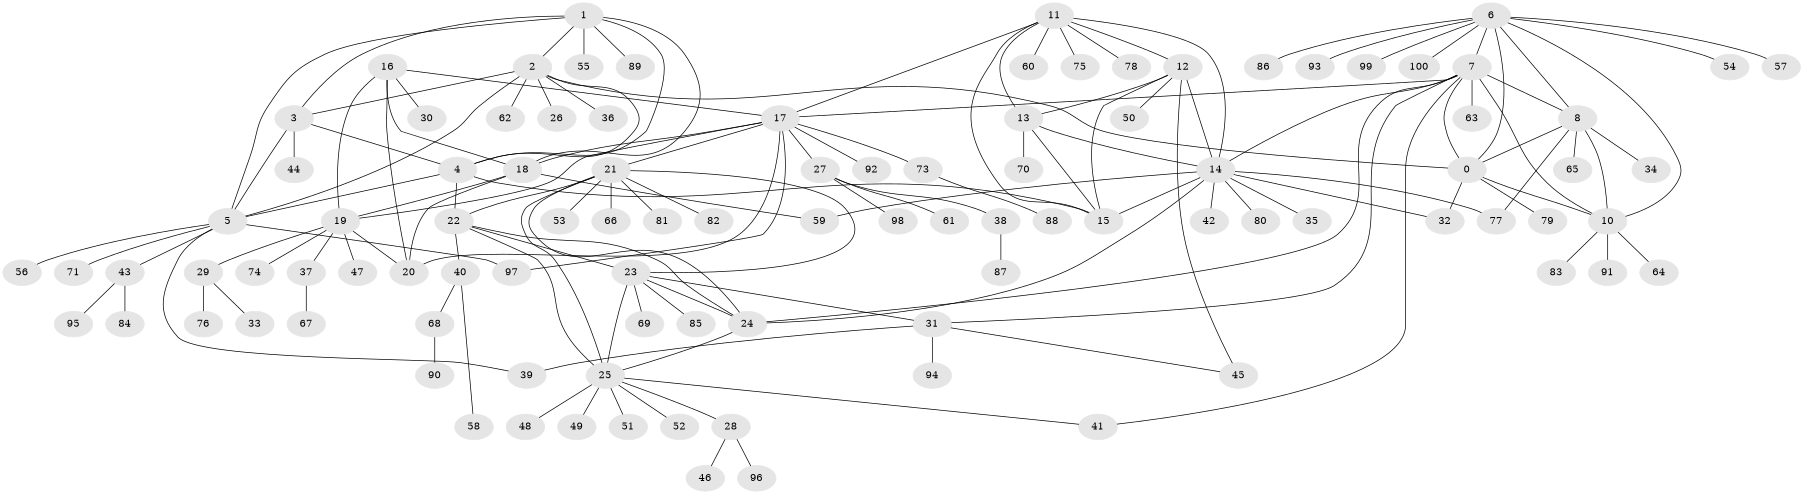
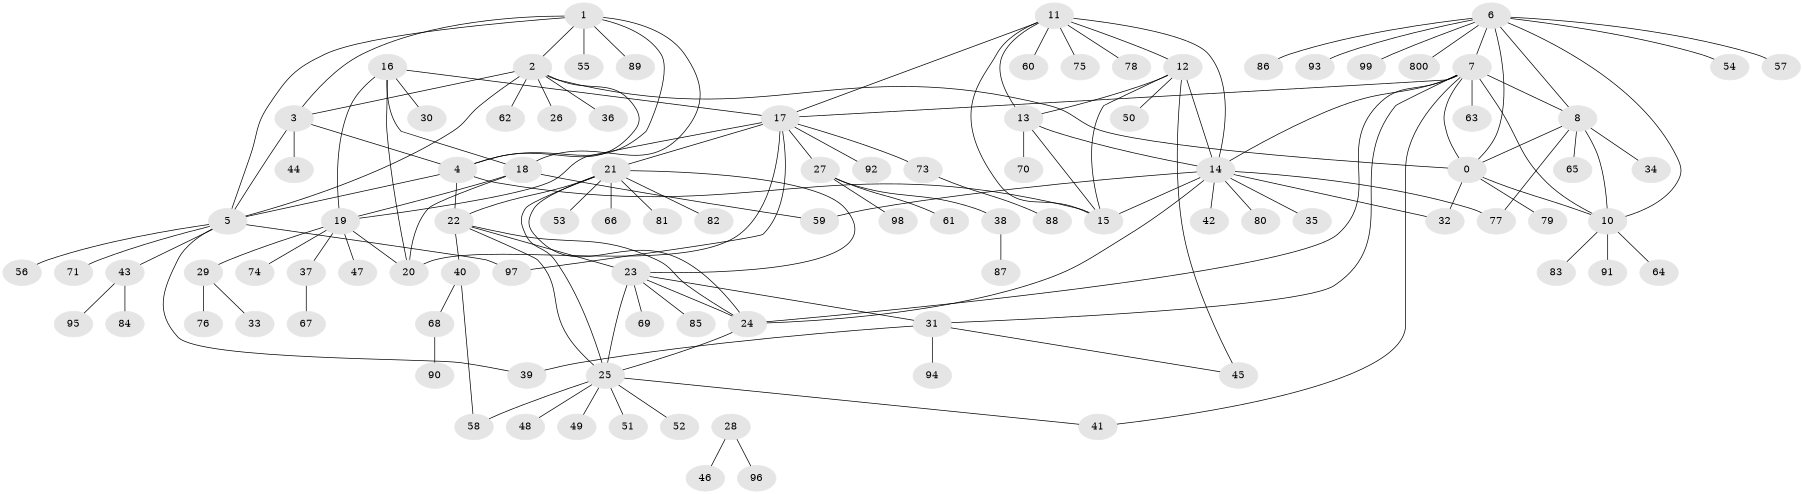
(1419, 67) -> (1419, 67)
(605, 147) -> none
(669, 400) -> (538, 399)
